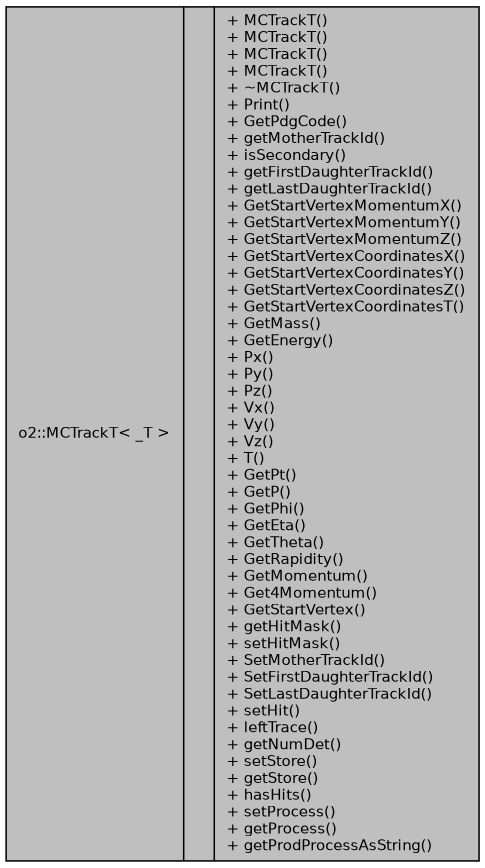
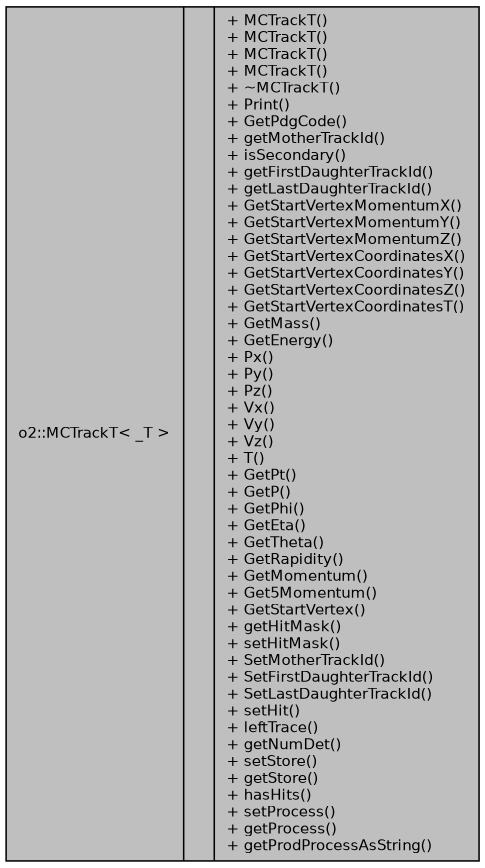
(302, 593) -> (302, 593)
